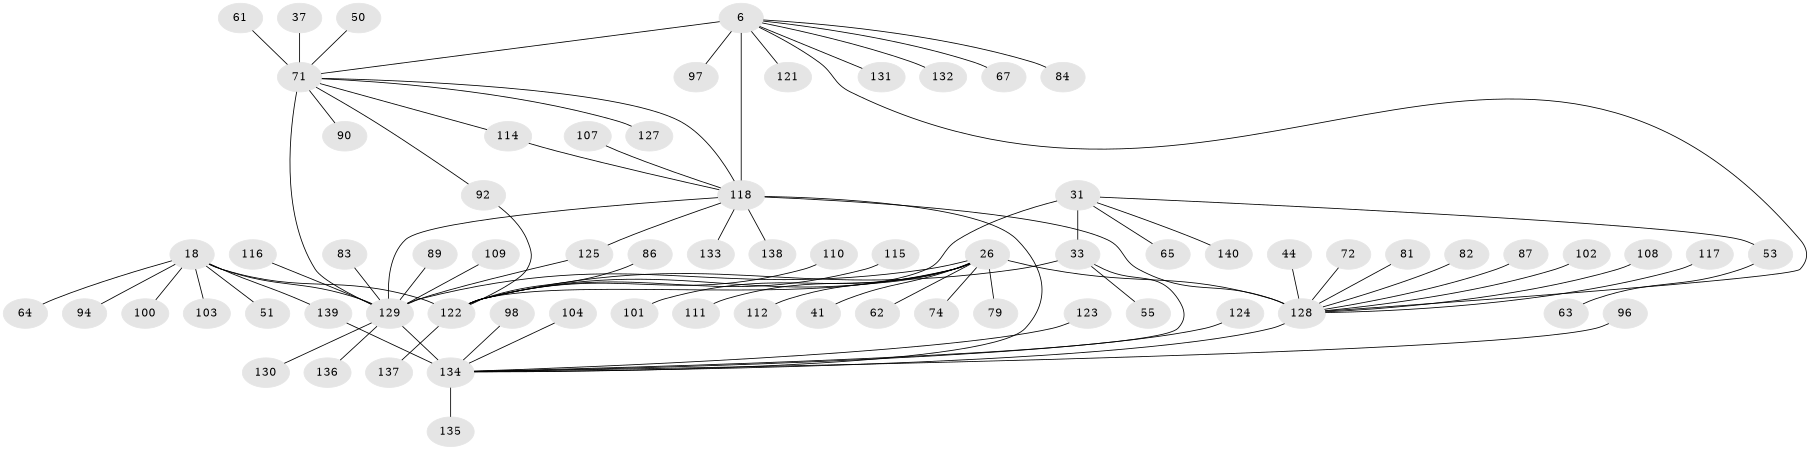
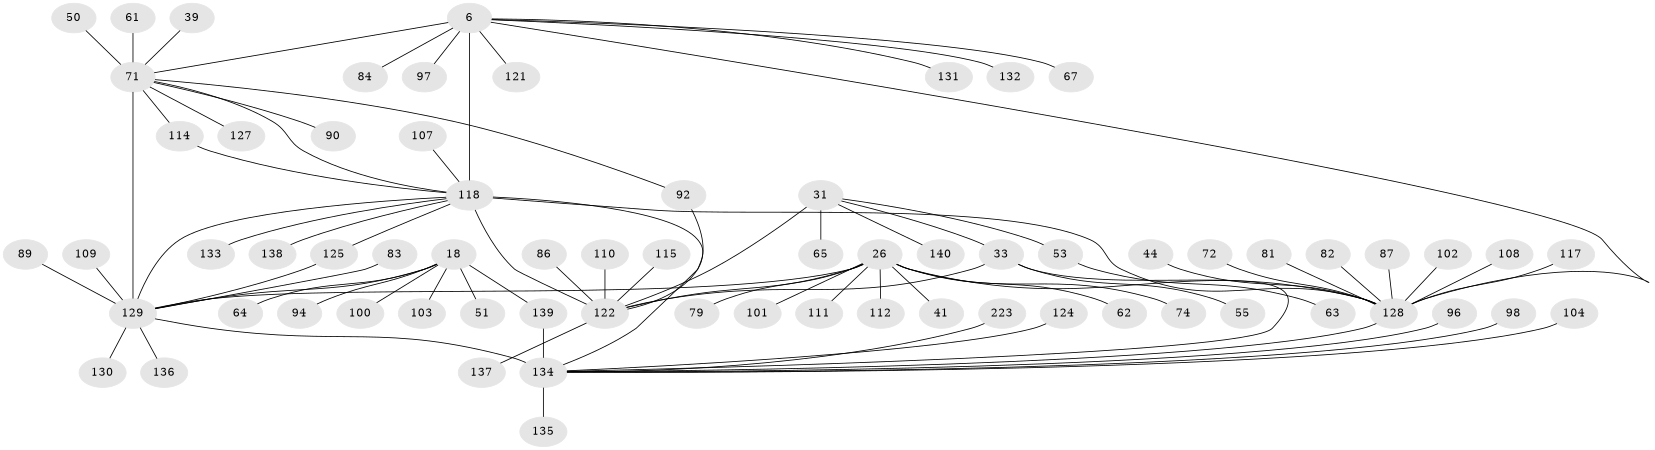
(300, 18) -> (192, 18)
(253, 254) -> none
(350, 286) -> (518, 271)
(1088, 314) -> (1002, 314)
